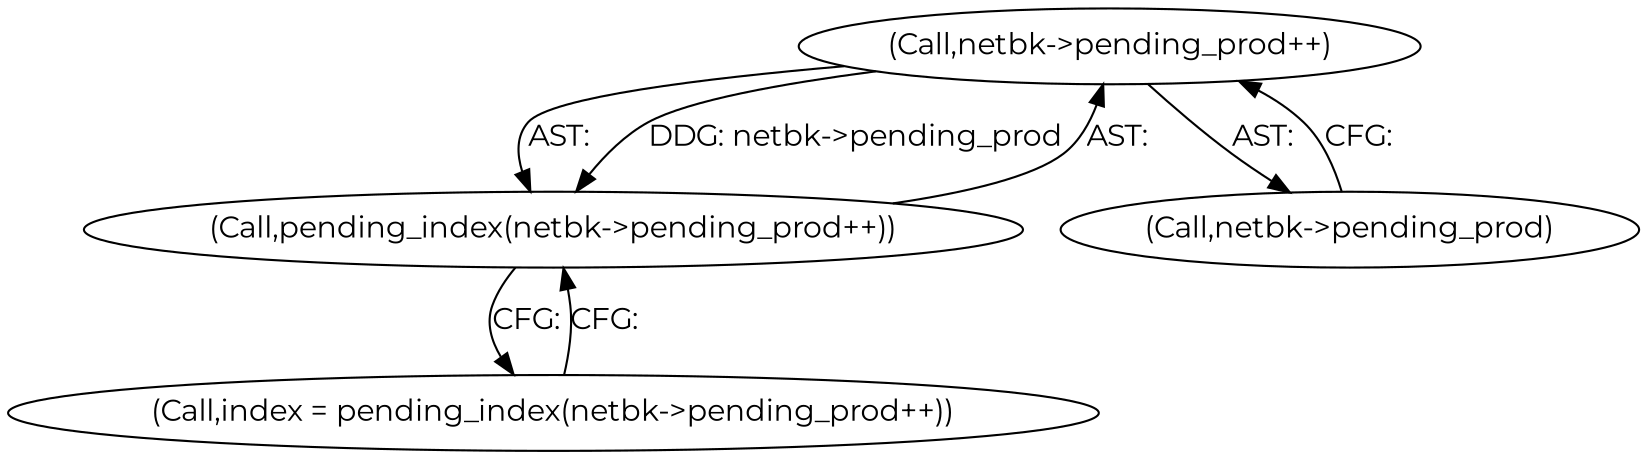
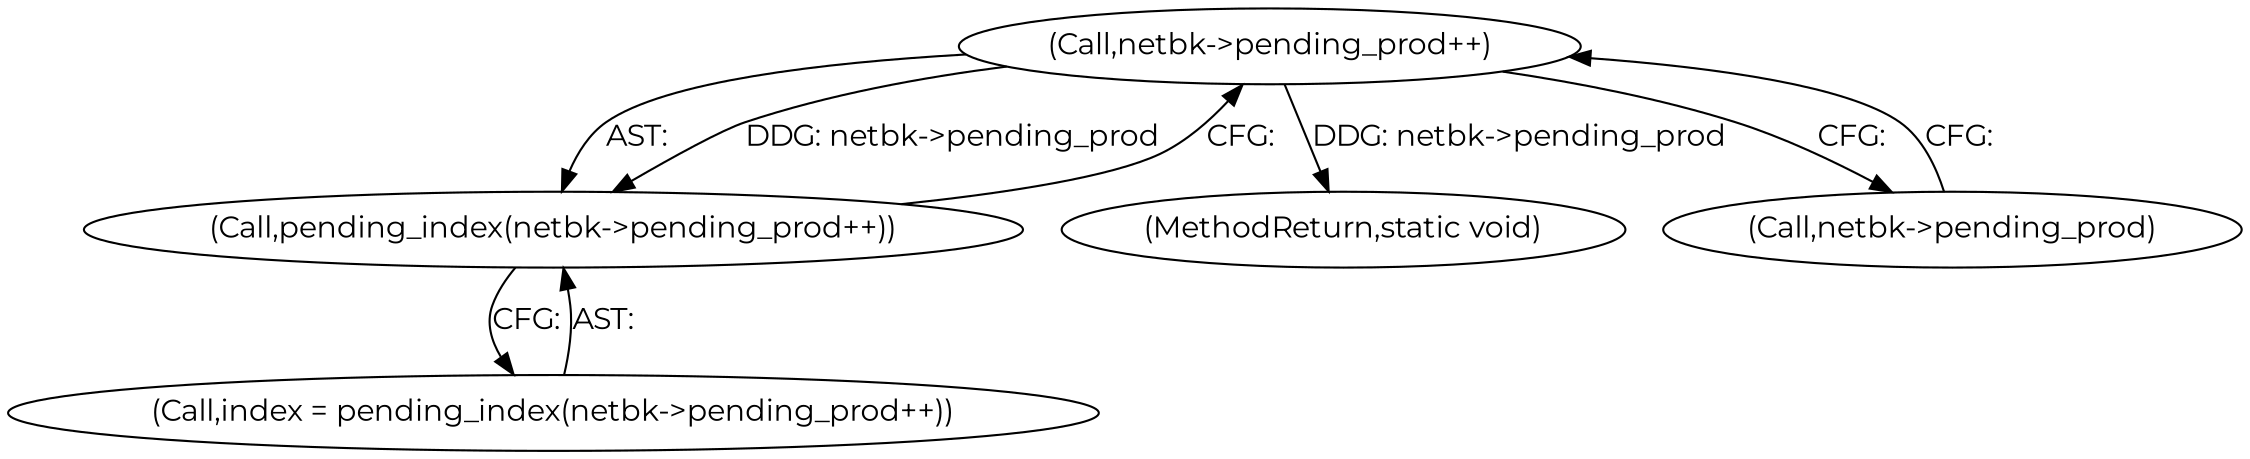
(1122, 138) -> (1246, 138)
(1268, 138) -> (1857, 138)
none -> (1344, 230)
(609, 321) -> (608, 321)
